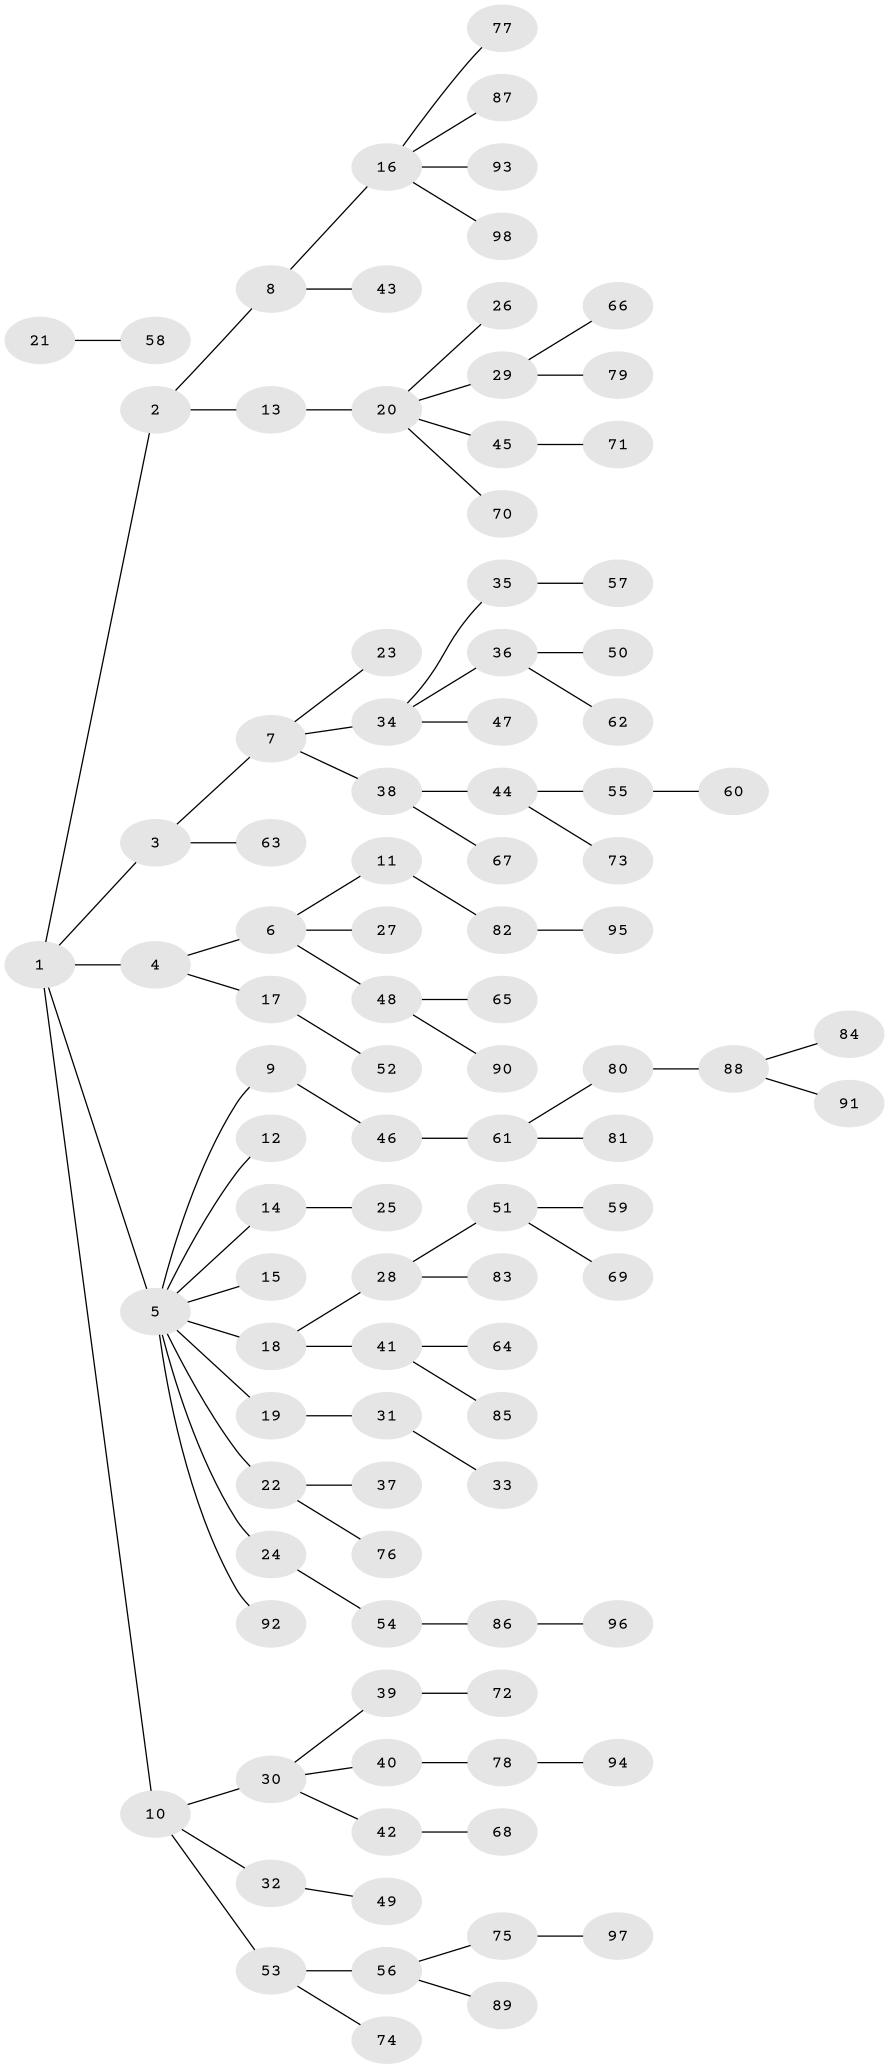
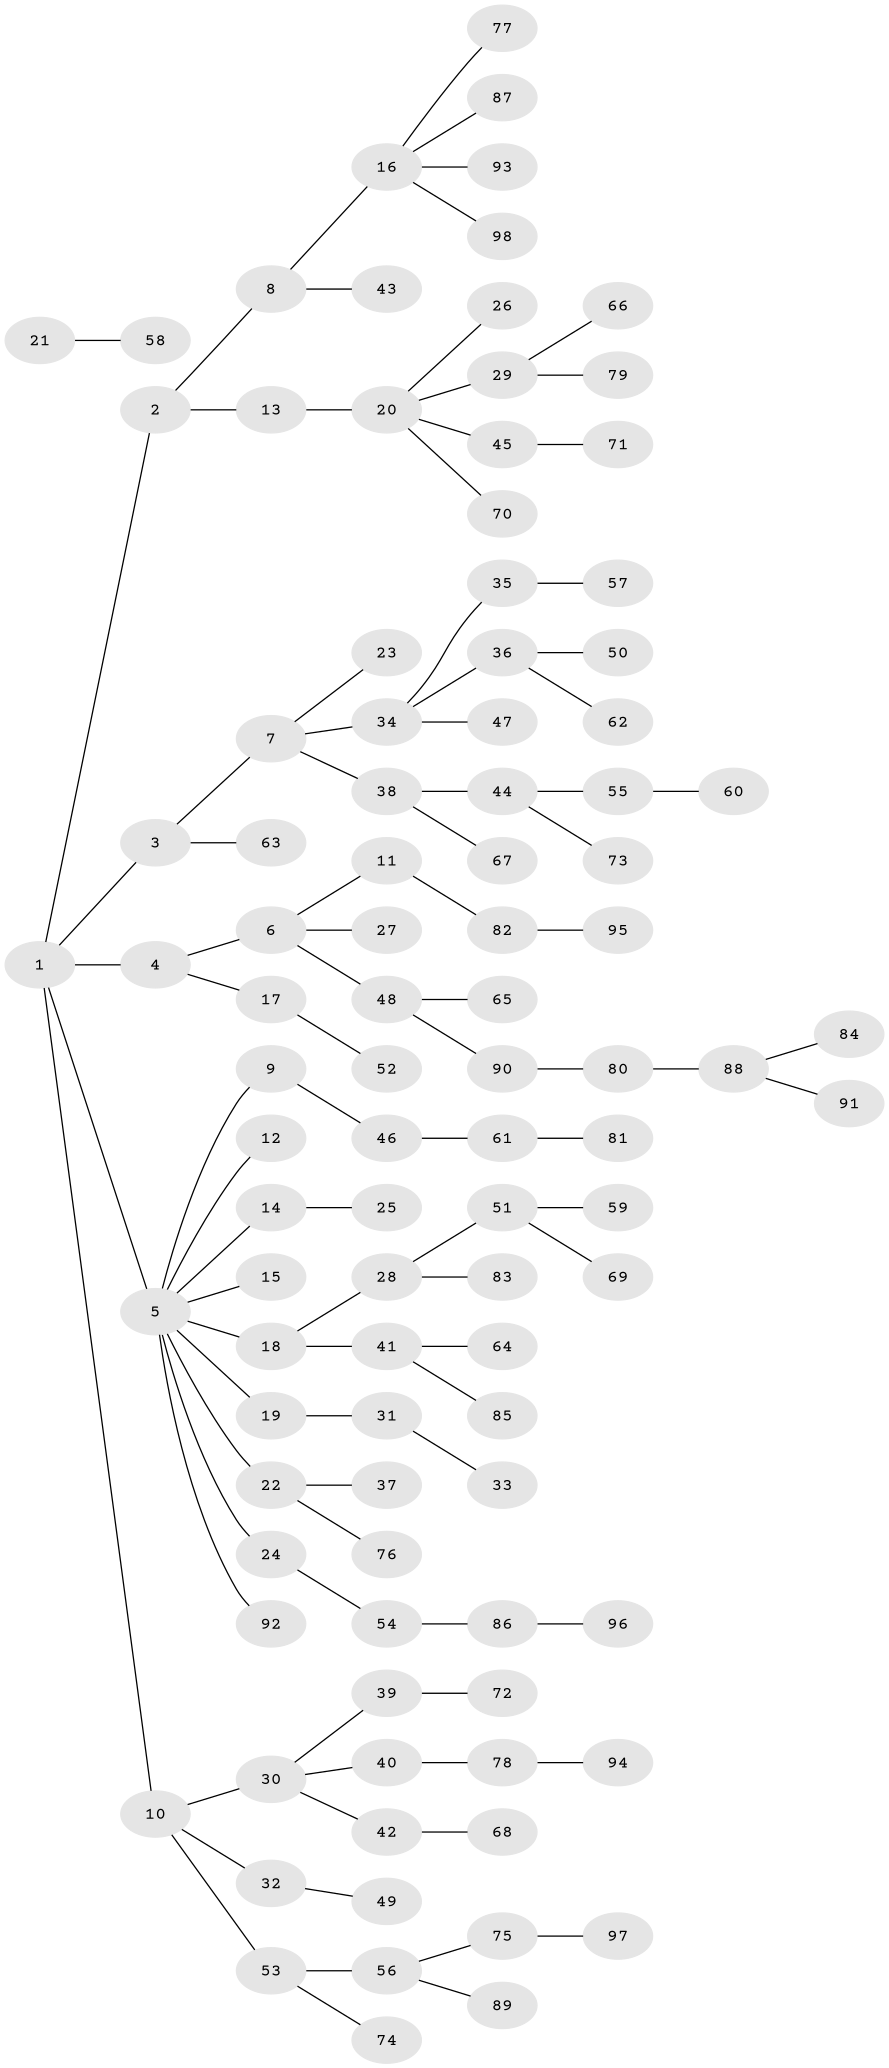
(560, 1104) -> (560, 1069)
